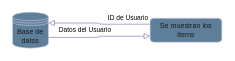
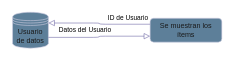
(30, 36) -> (30, 36)
